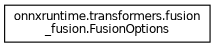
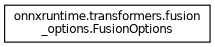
(107, 24) -> (107, 24)
